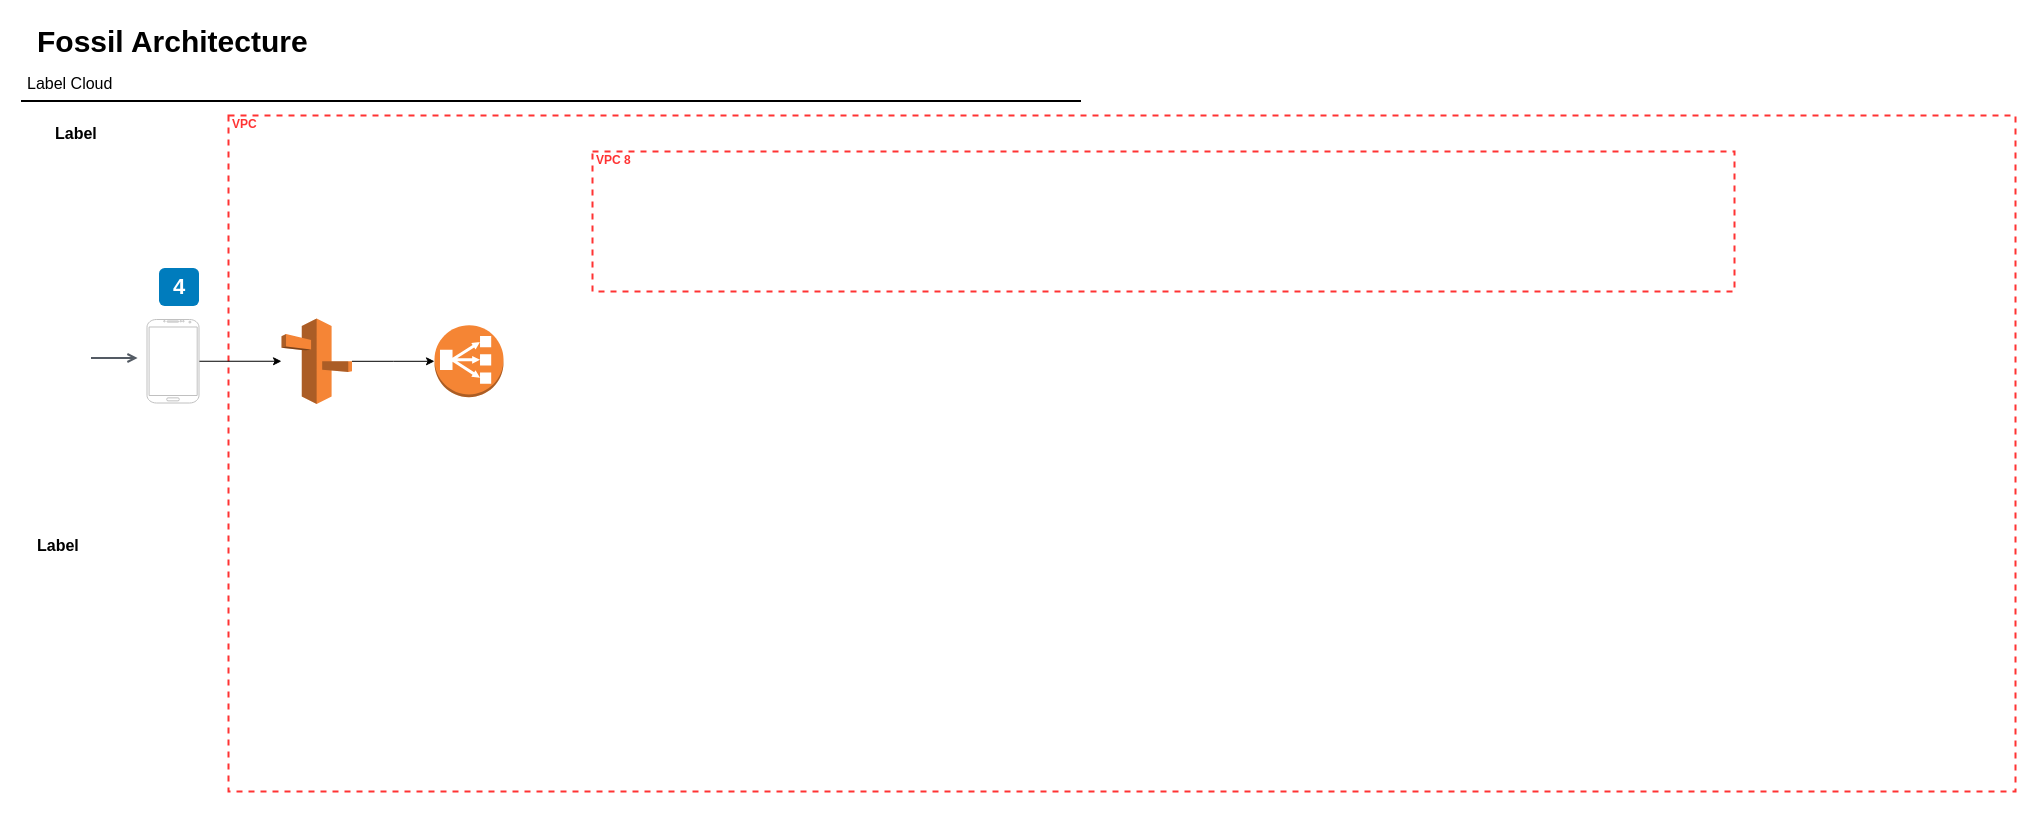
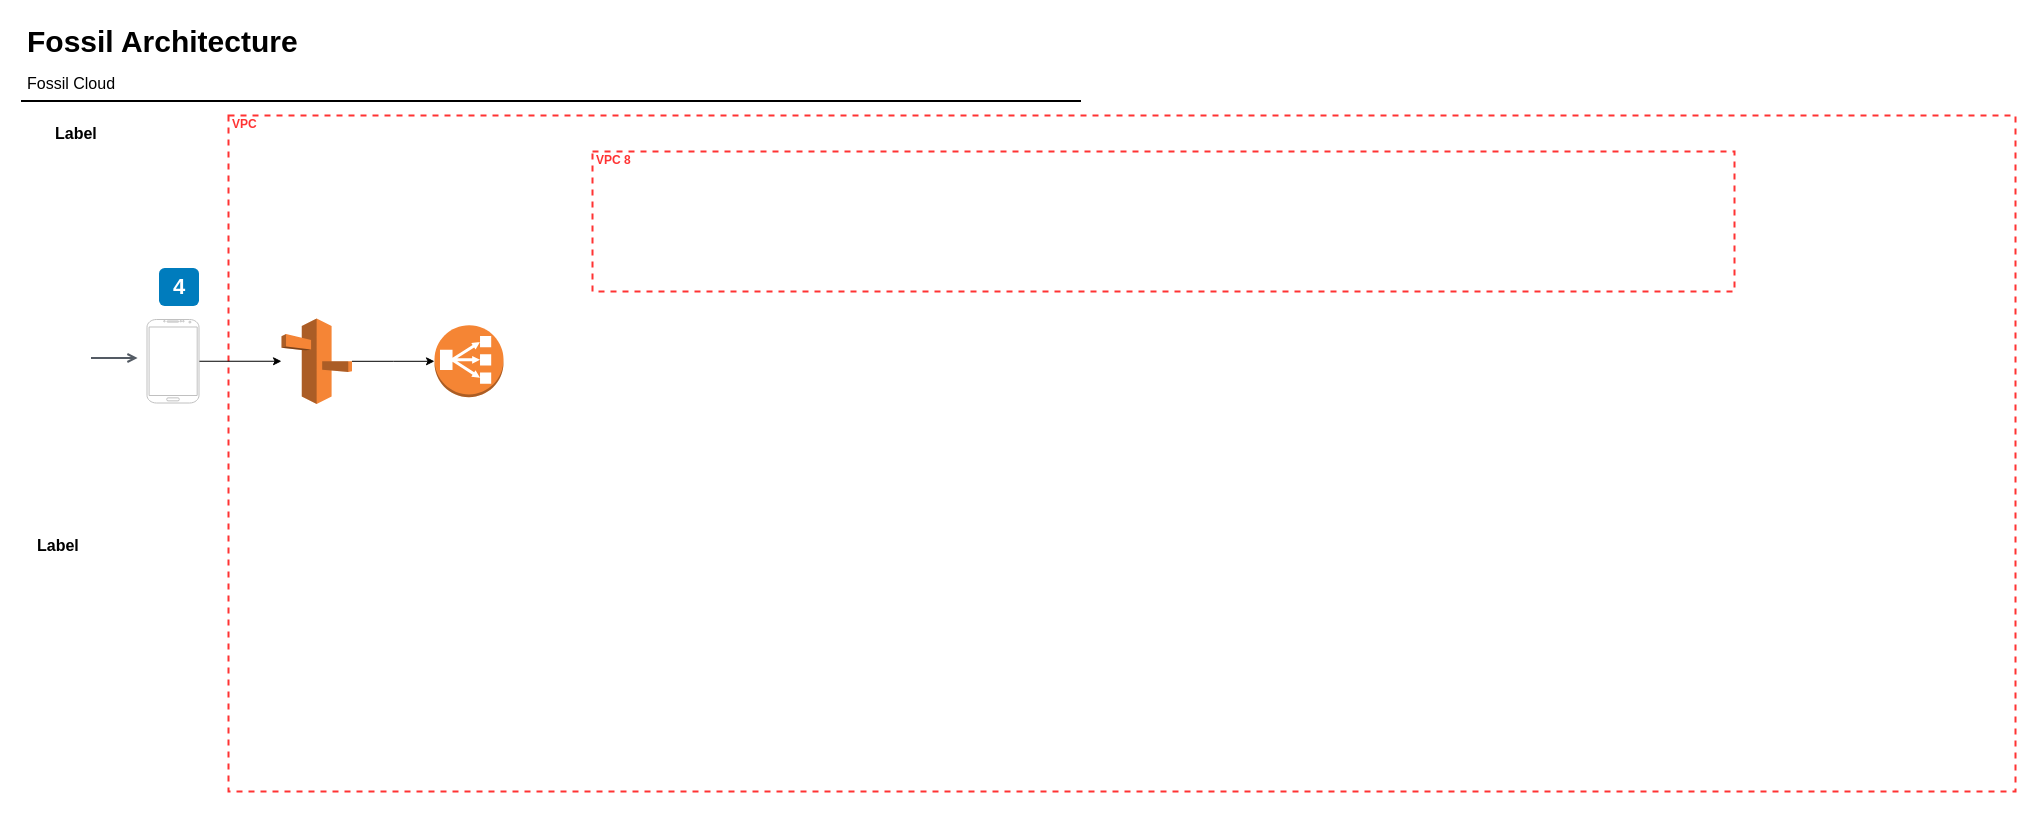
(180, 41) -> (170, 41)
(71, 84) -> (73, 84)
